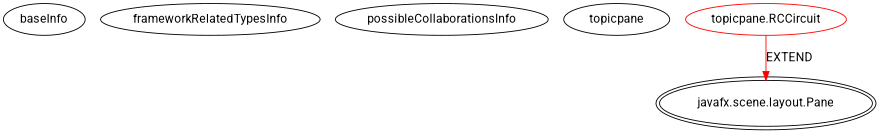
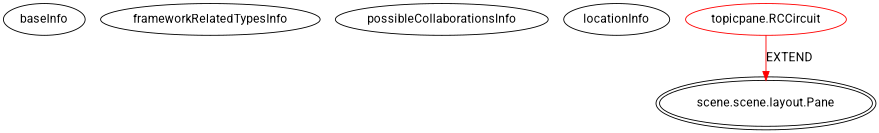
(617, 19) -> (617, 19)
(766, 103) -> (766, 103)
